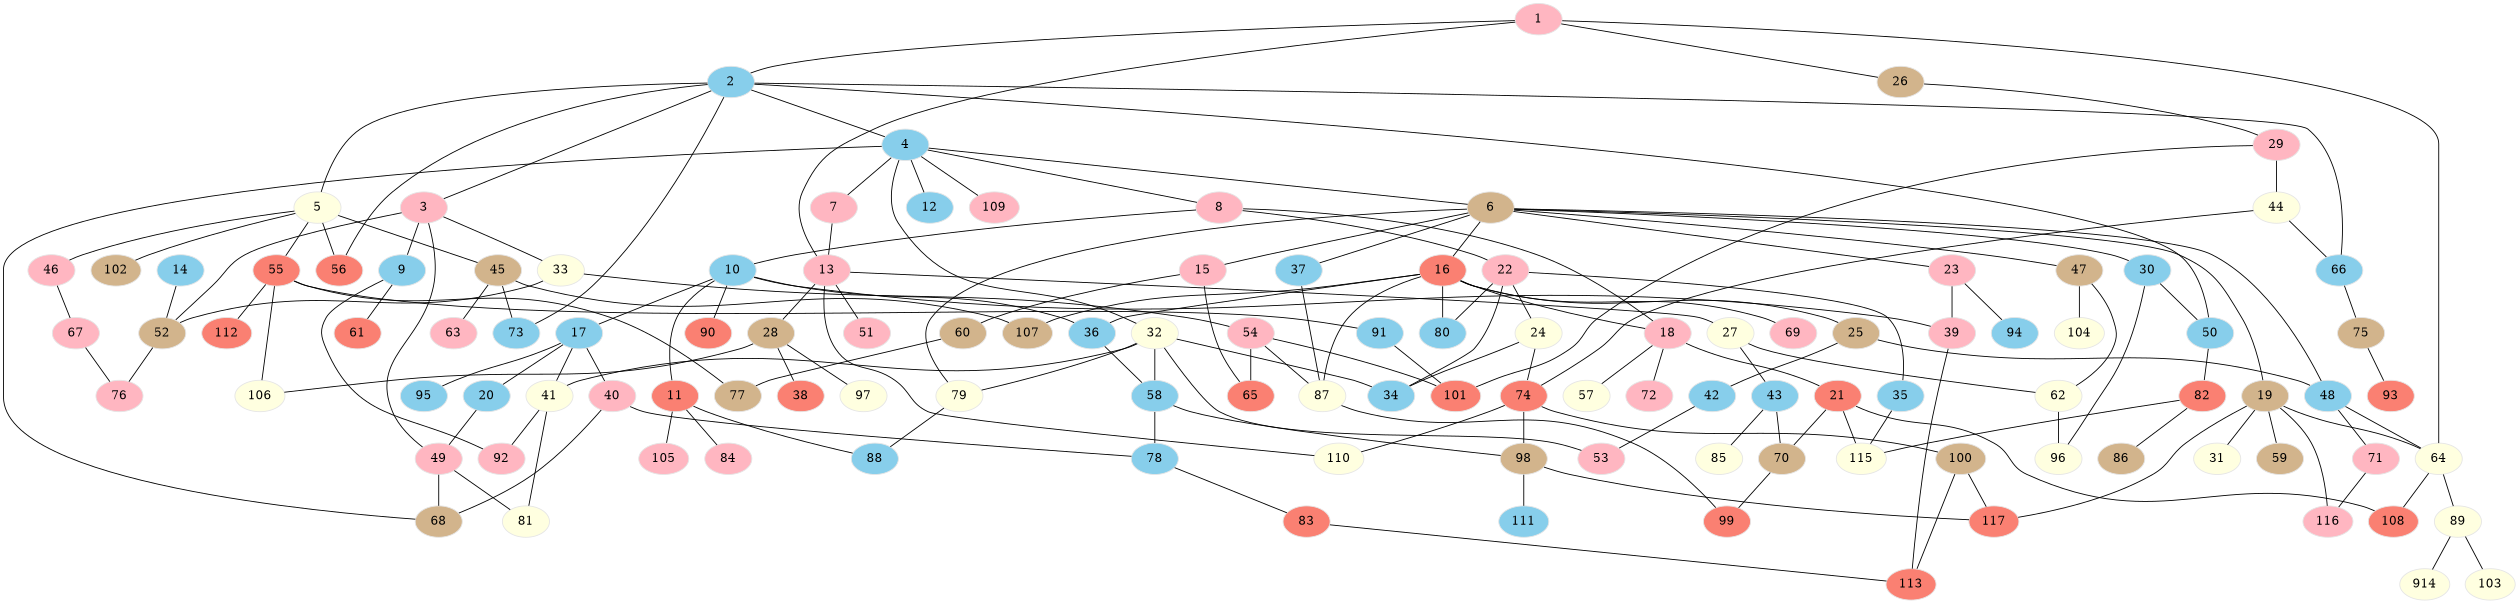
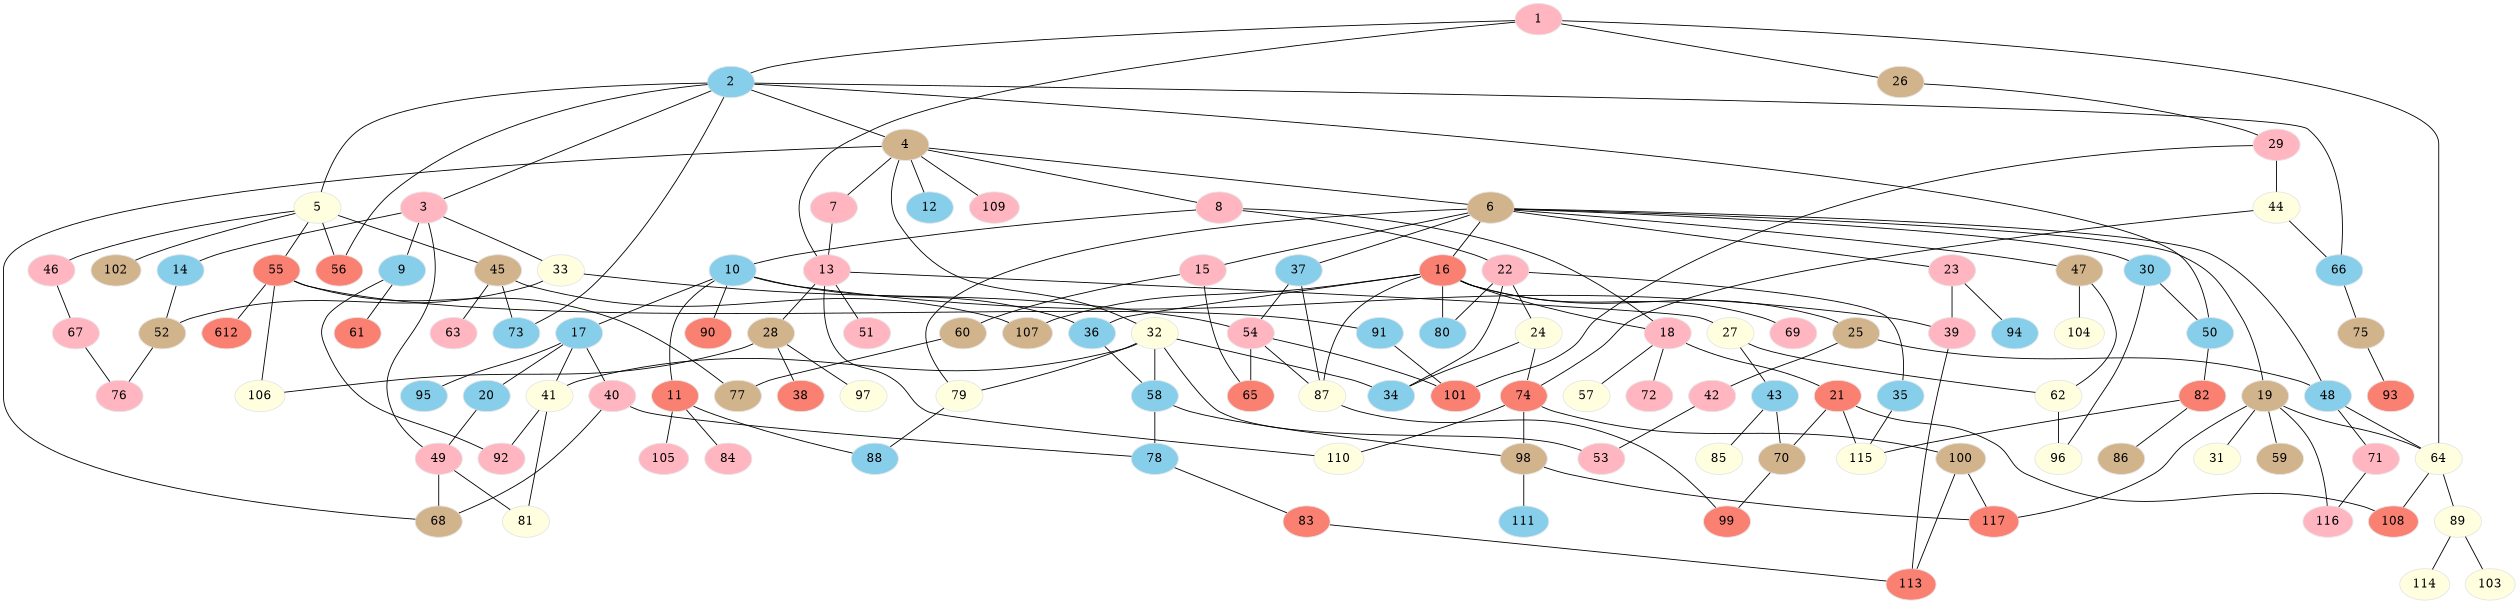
(905, 145) -> (905, 145)
(276, 243) -> (310, 232)
none -> (1275, 302)
(227, 333) -> (227, 333)
(1712, 396) -> (1712, 396)
(2425, 584) -> (2425, 584)
